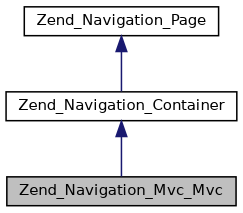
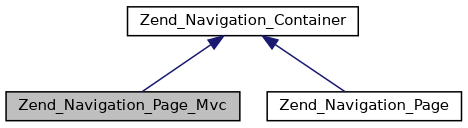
(121, 72) -> (310, 68)
(121, 191) -> (123, 106)
